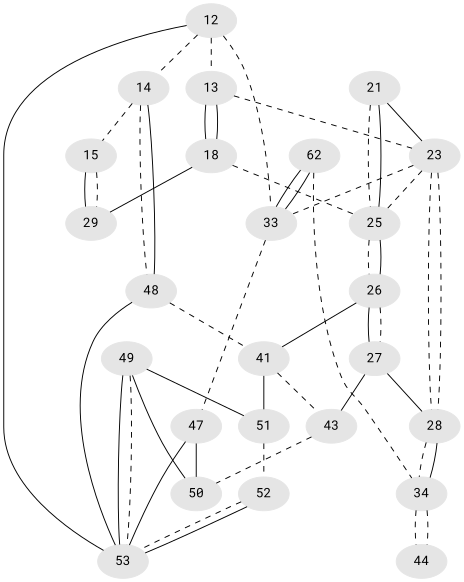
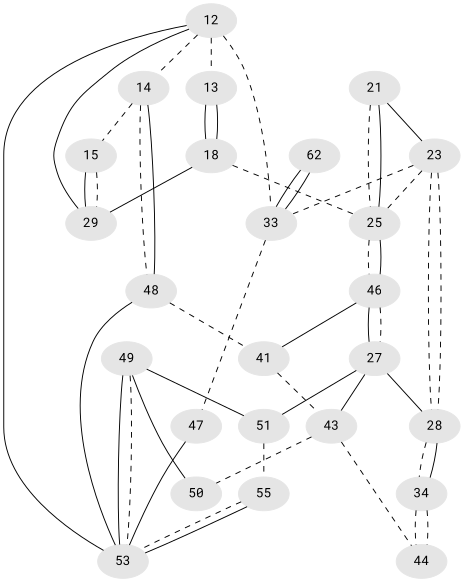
none -> (82, 95)
(323, 122) -> none
(375, 291) -> (375, 291)
(329, 337) -> none
(264, 393) -> (319, 392)
(196, 460) -> none
(264, 494) -> (264, 494)
none -> (376, 494)
